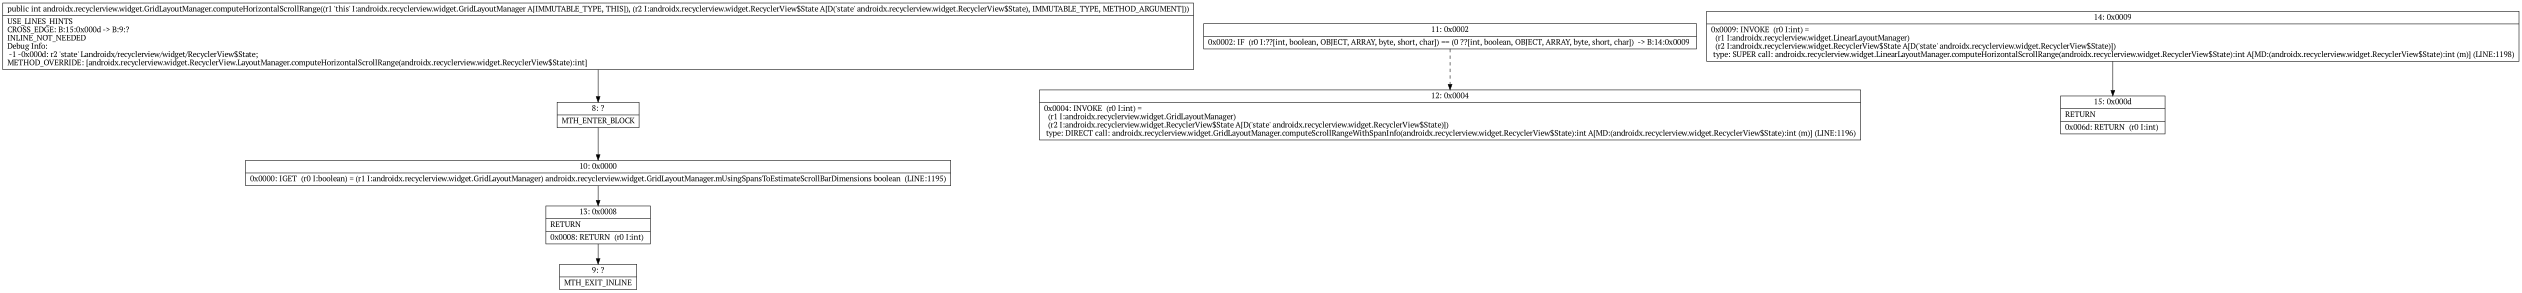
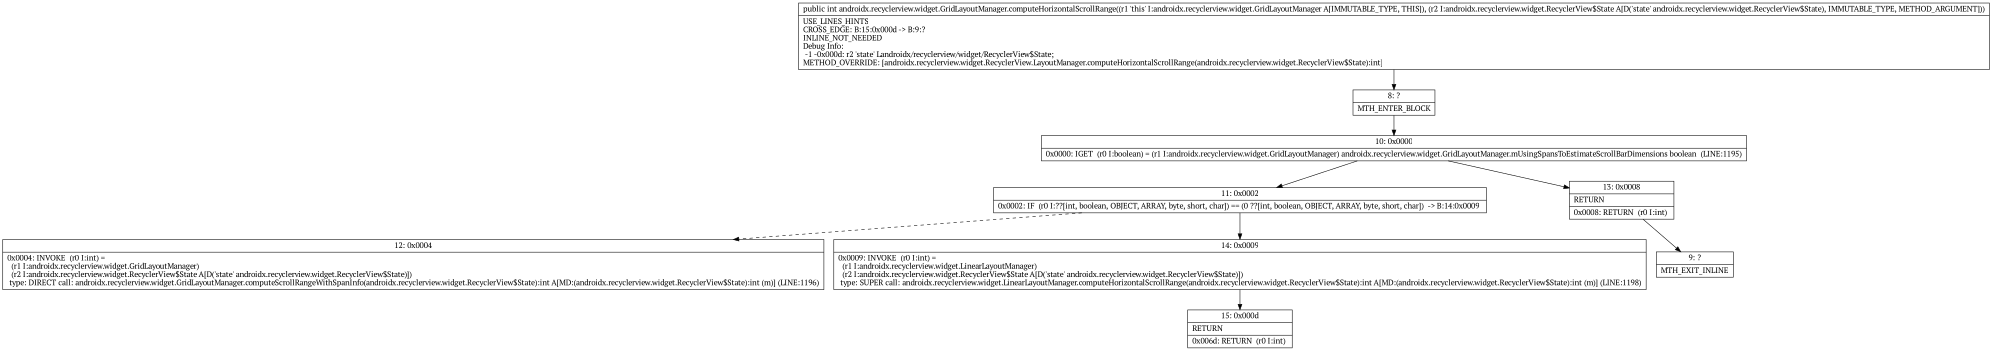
none -> (1320, 173)
none -> (1240, 223)
